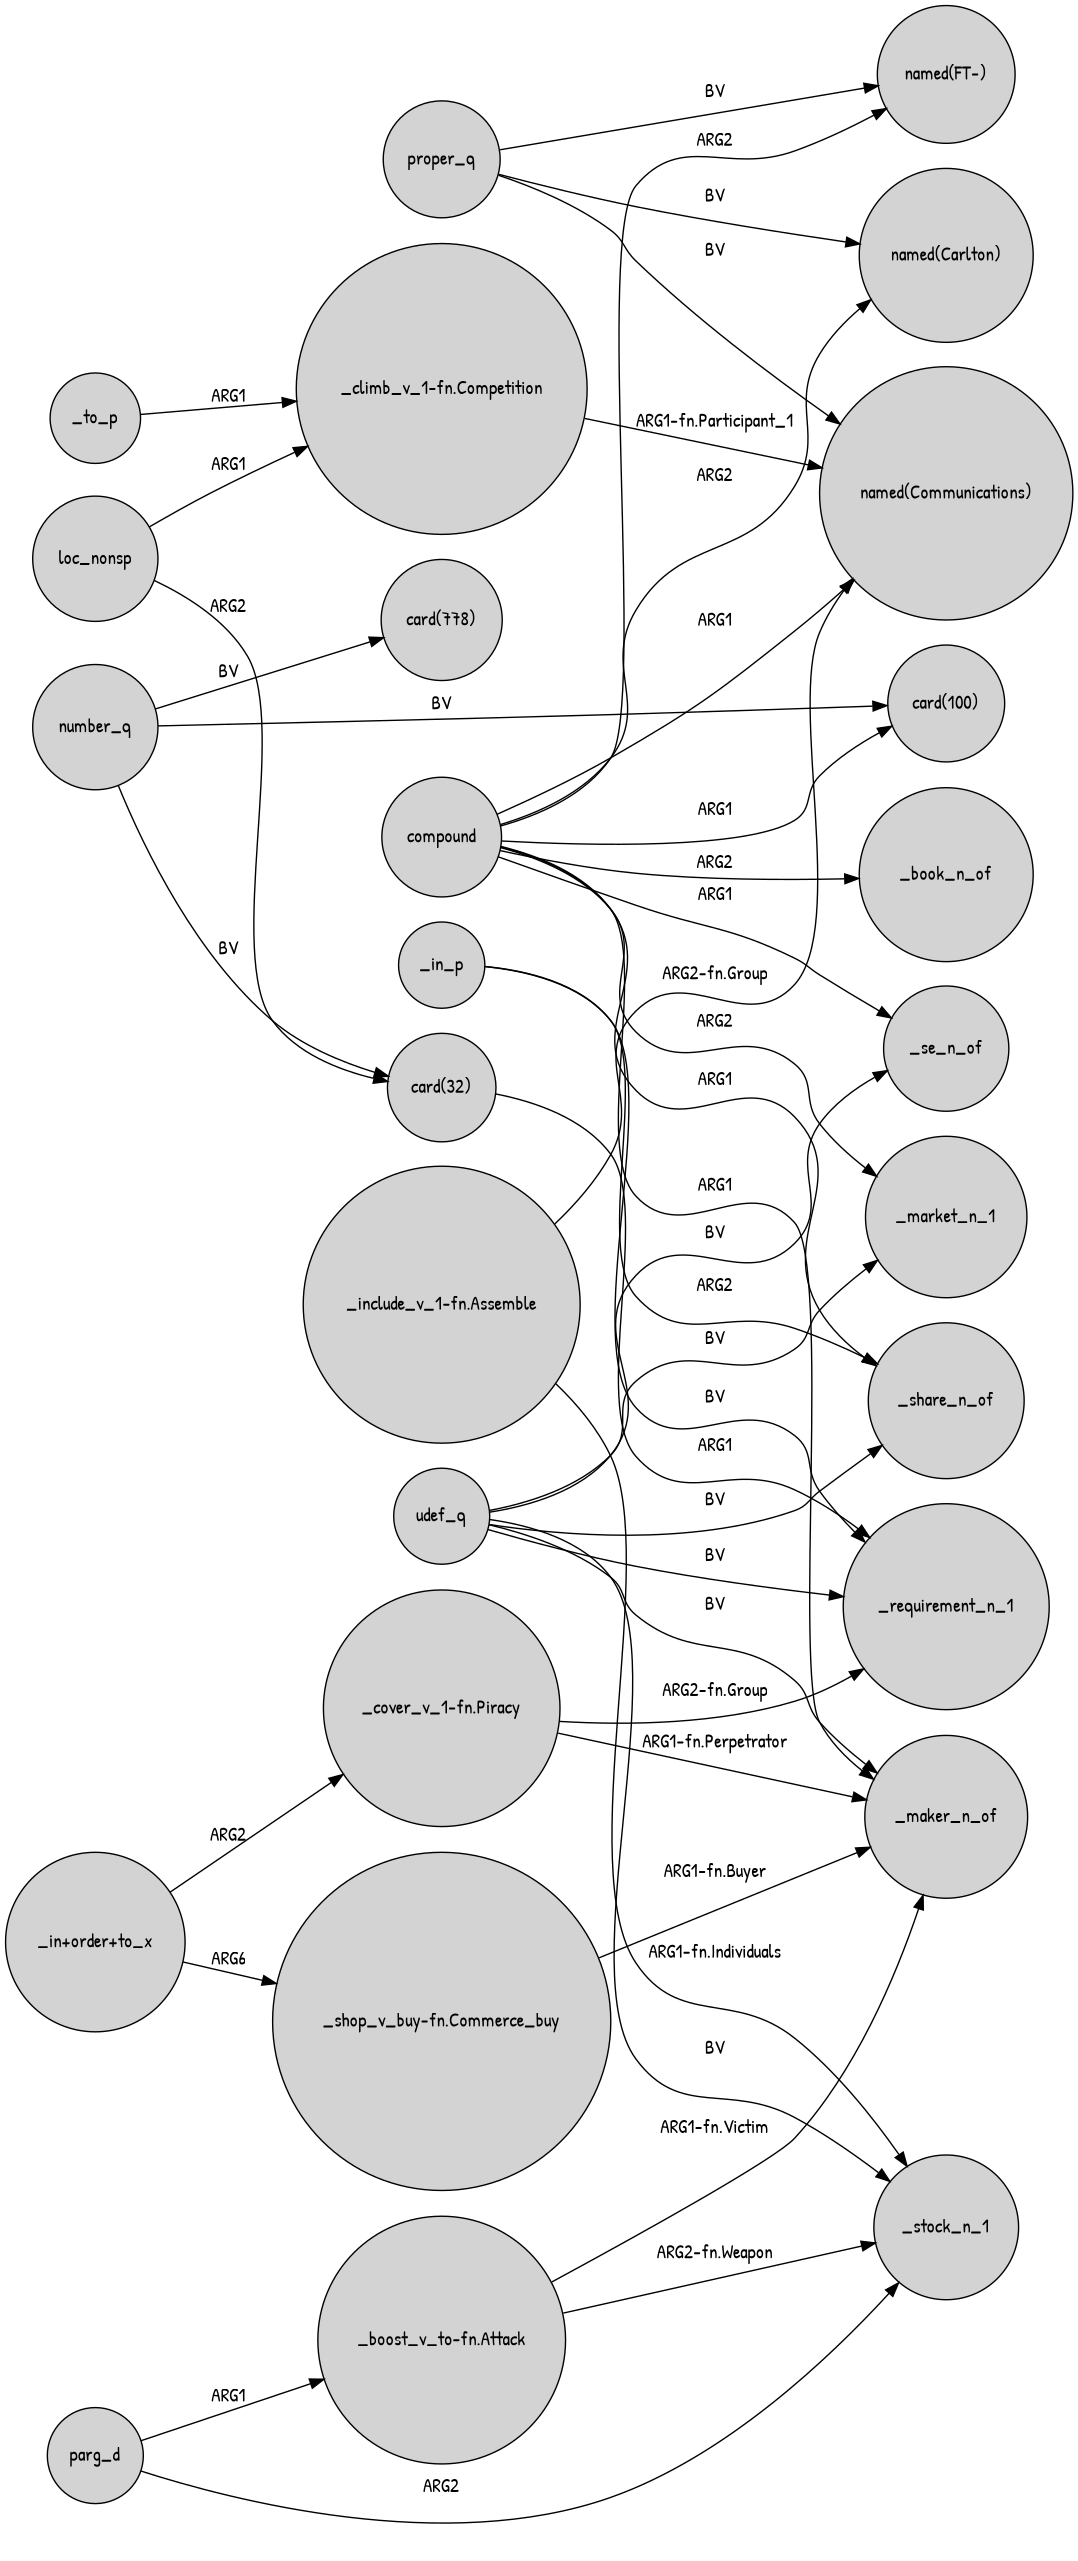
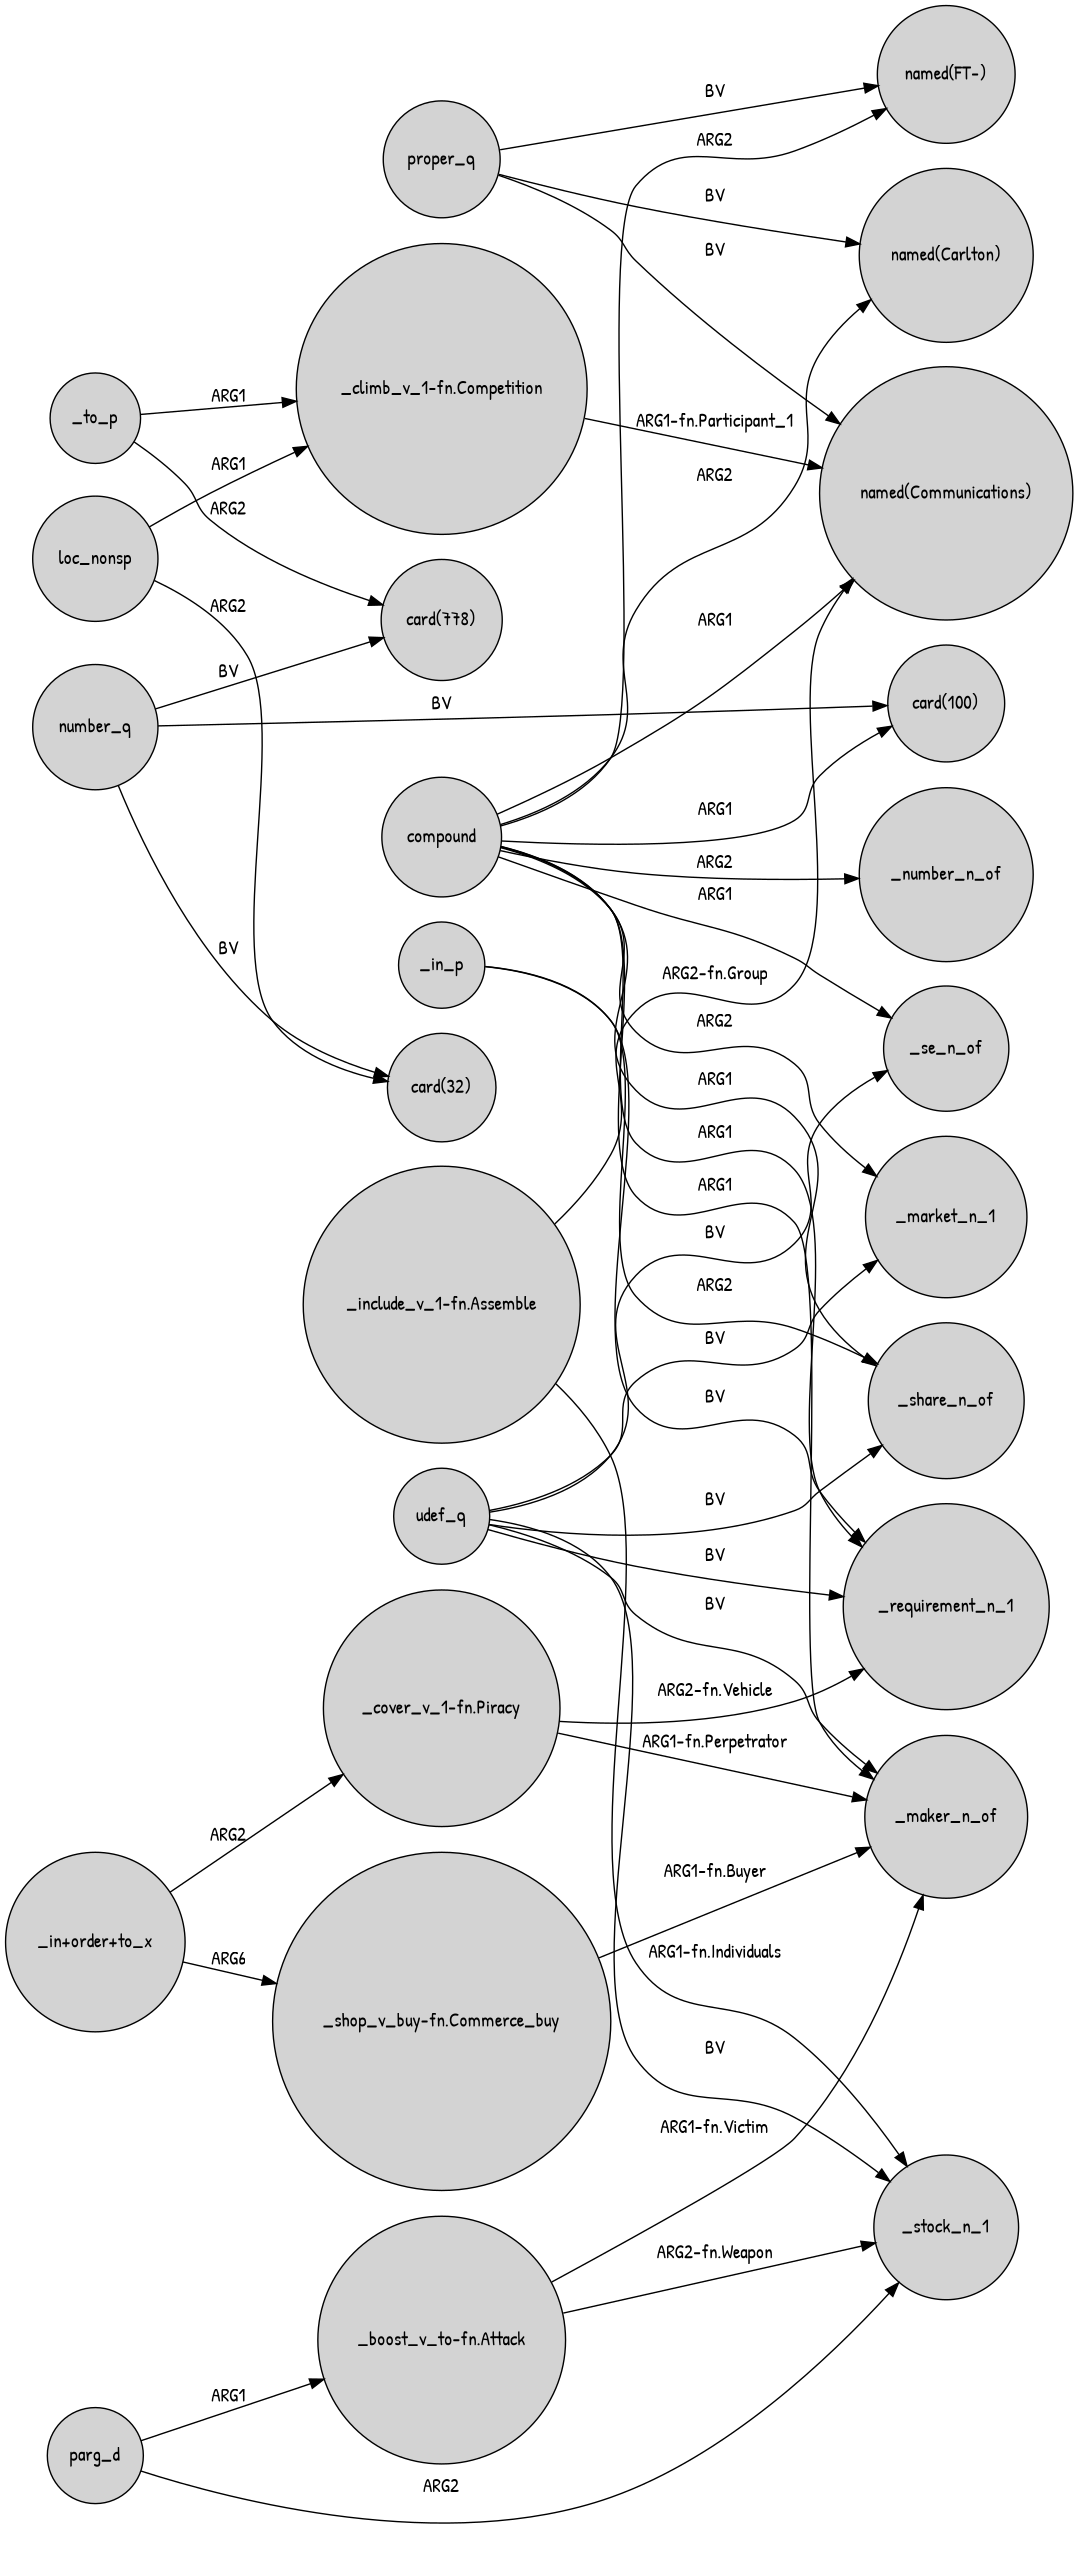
none -> (238, 540)
(946, 875) -> (946, 875)
(630, 1444) -> (723, 1155)
(715, 1691) -> (715, 1691)
